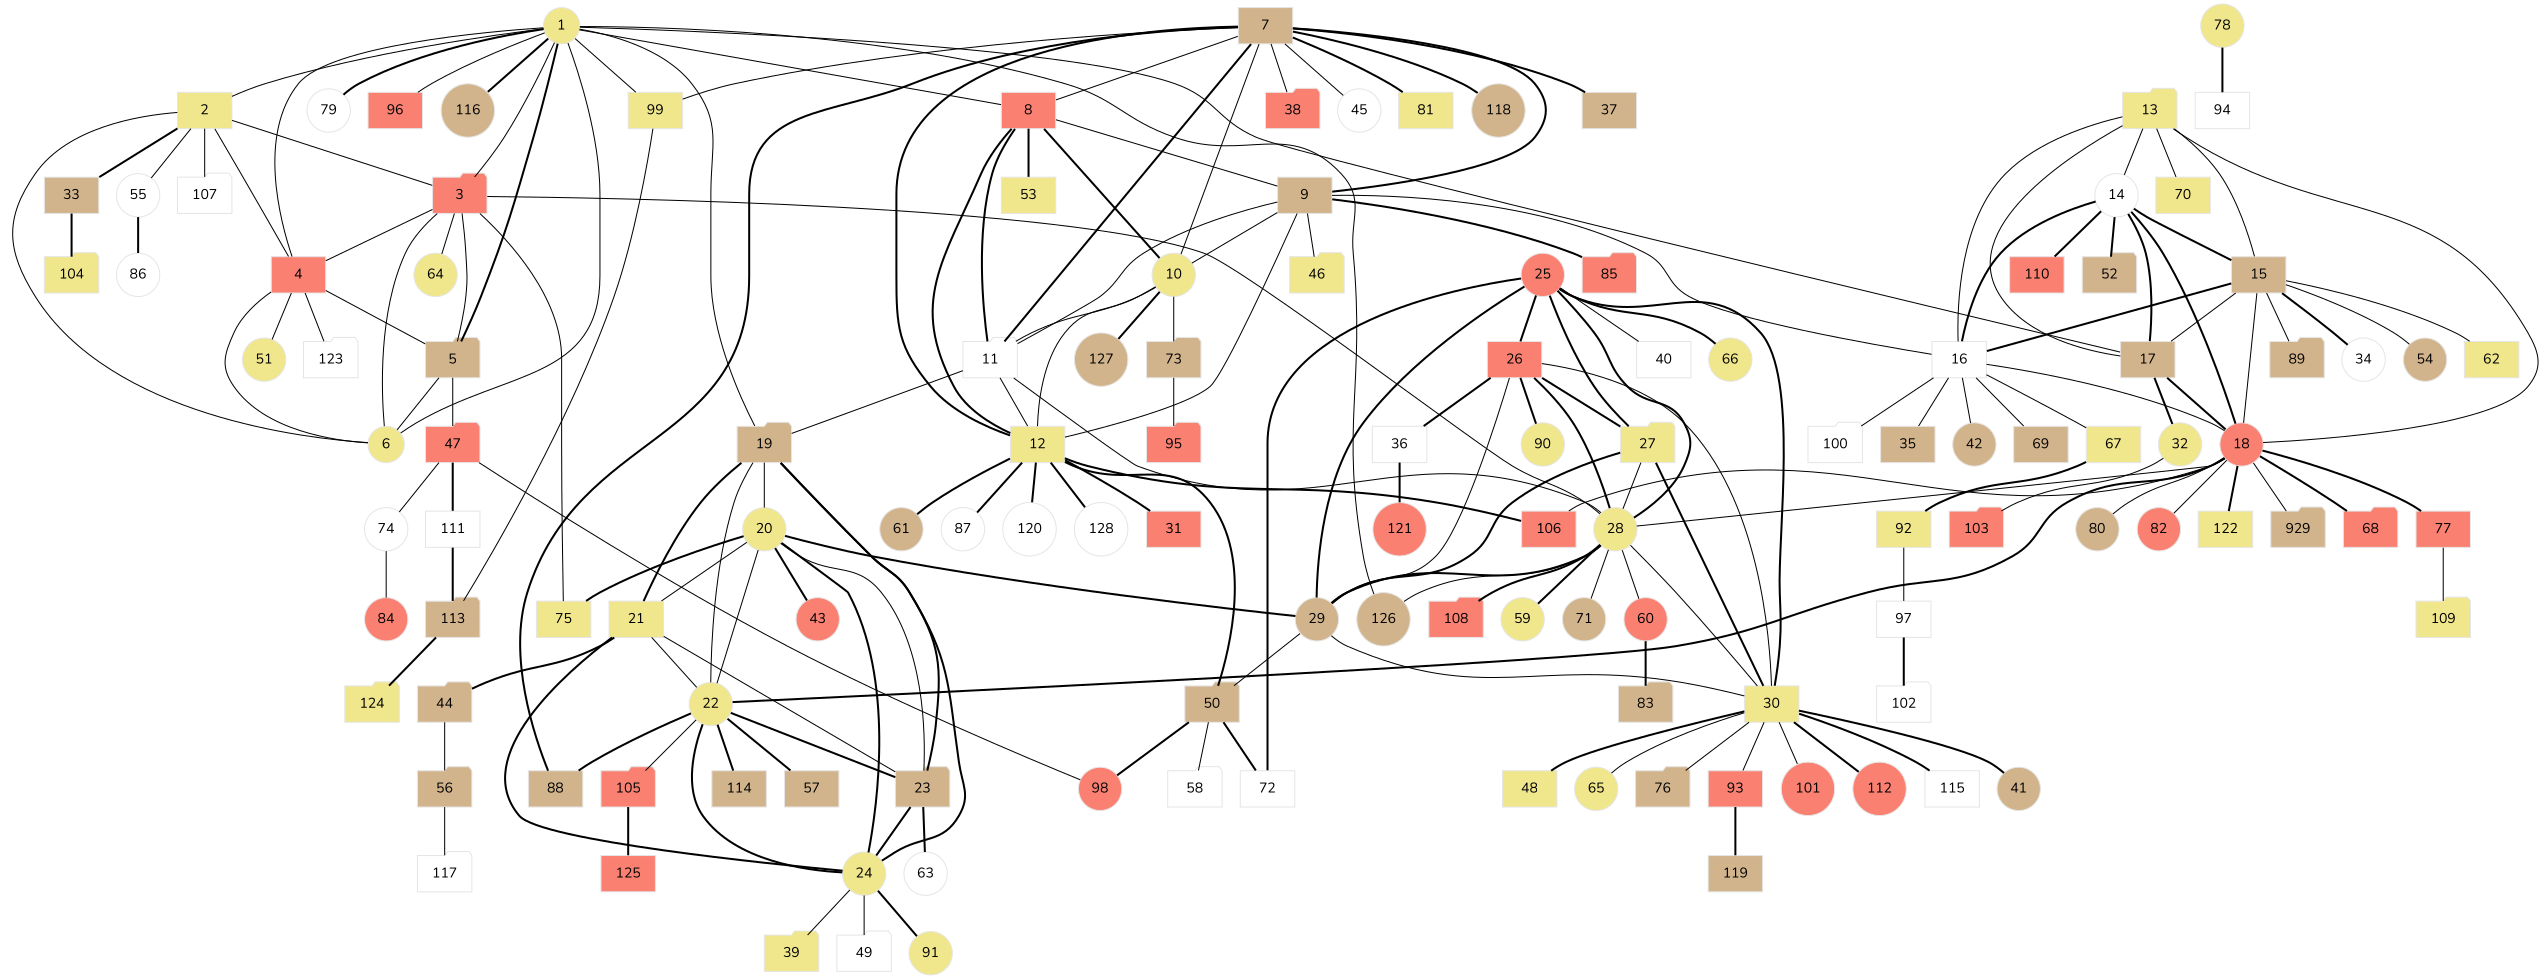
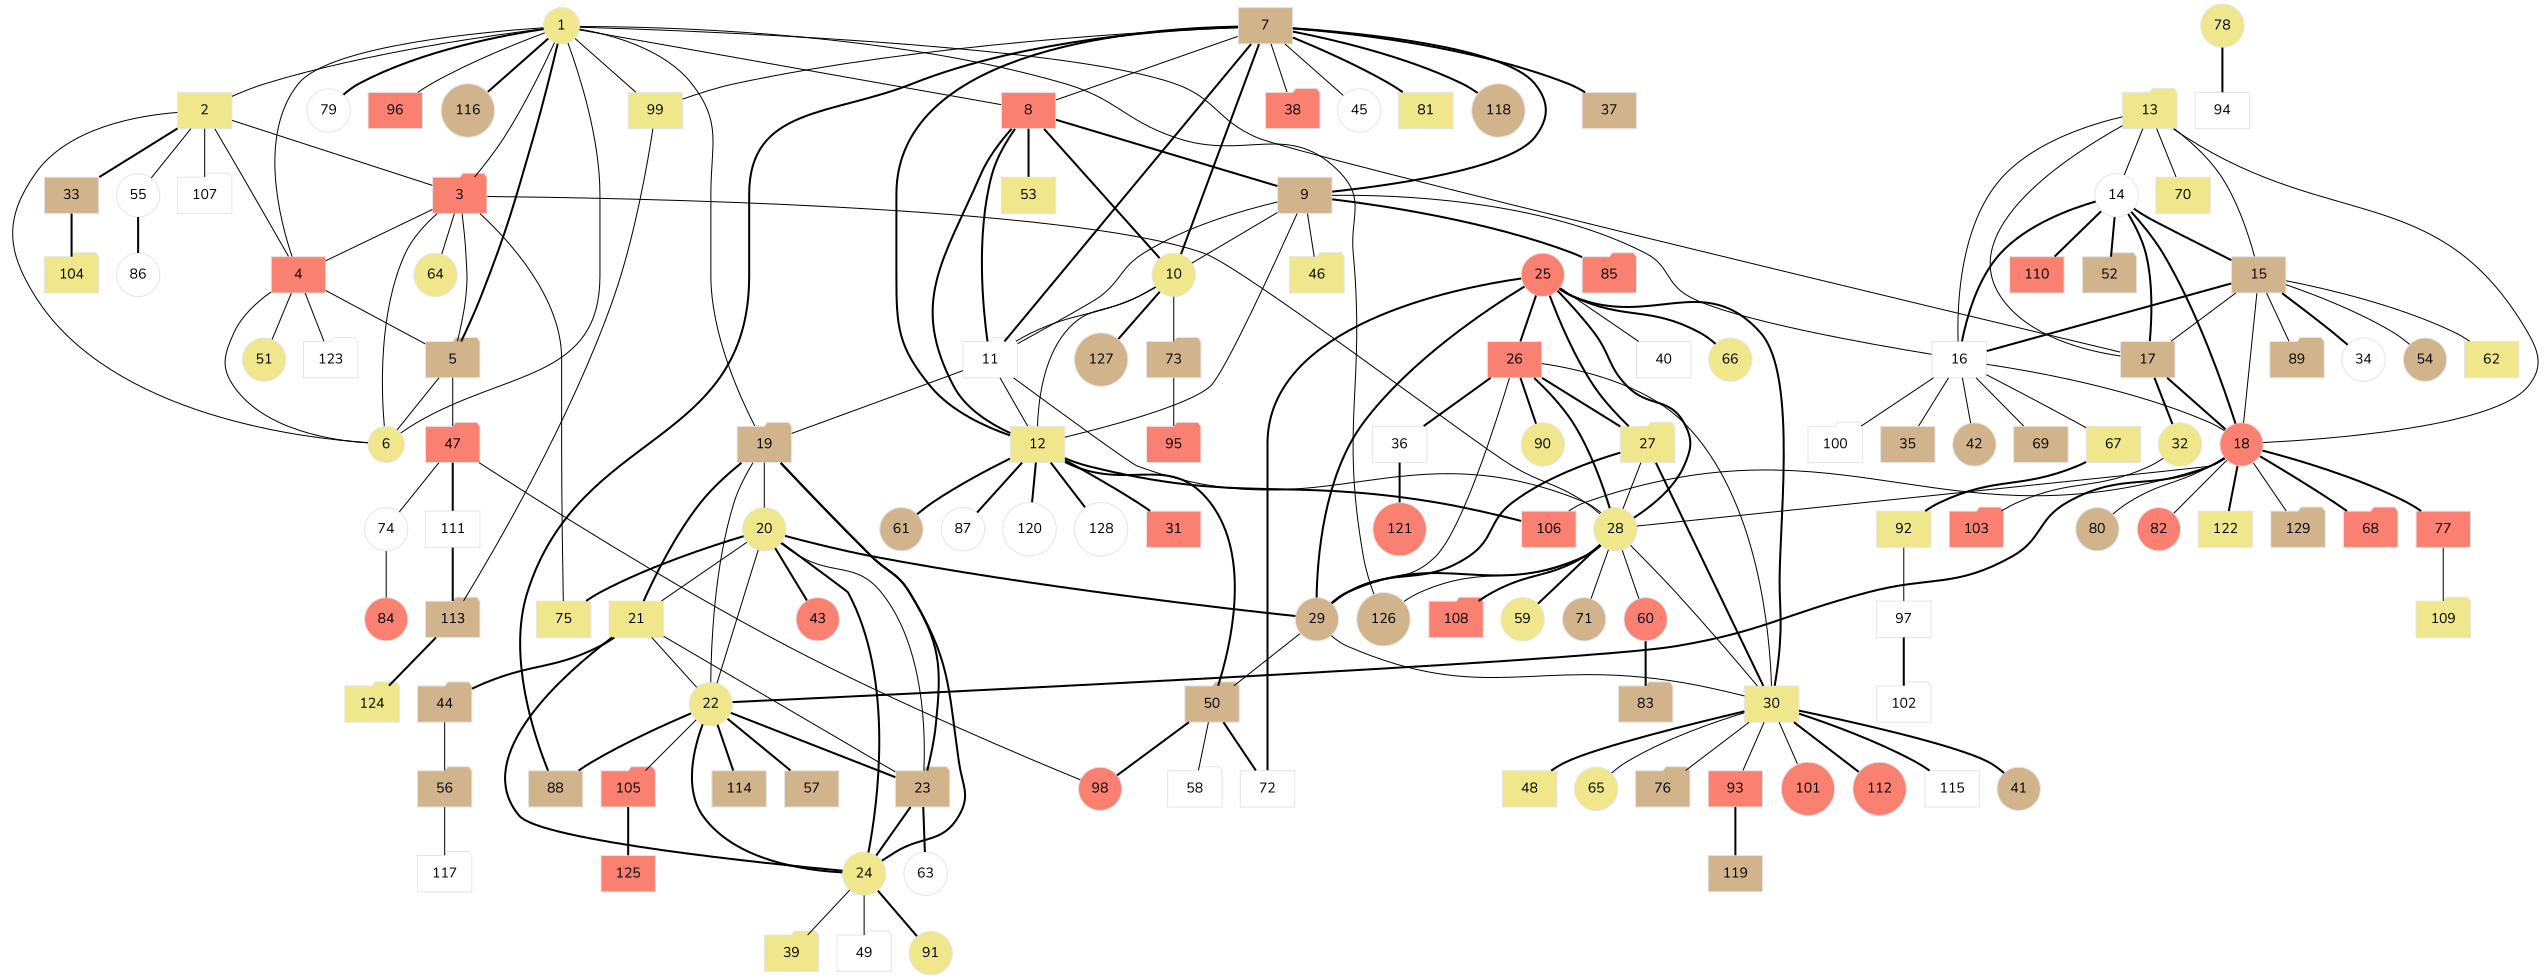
(1218, 154) -> (1218, 154)
(1172, 155) -> (1172, 155)
(2298, 529) -> (2298, 529)
